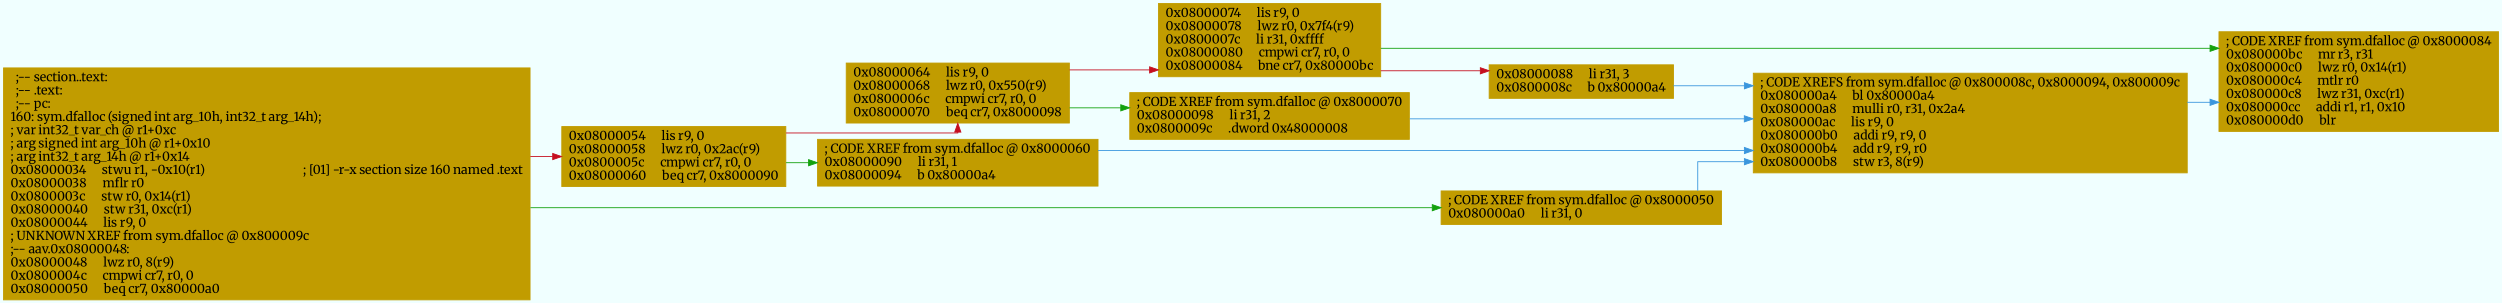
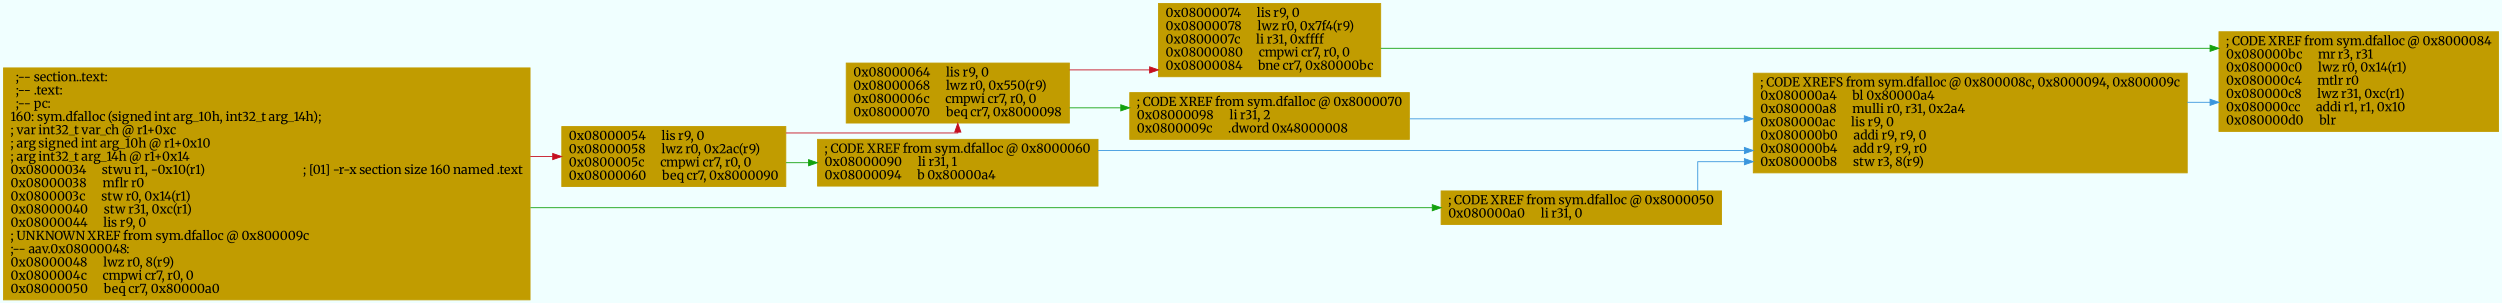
(1581, 82) -> none
